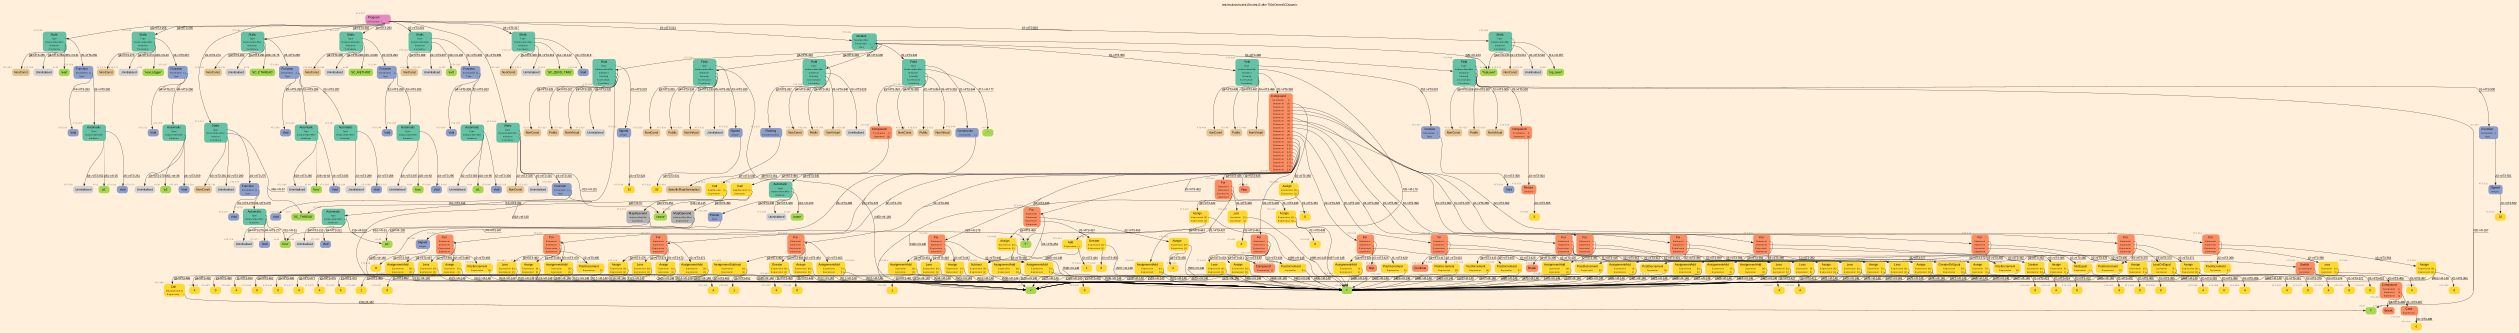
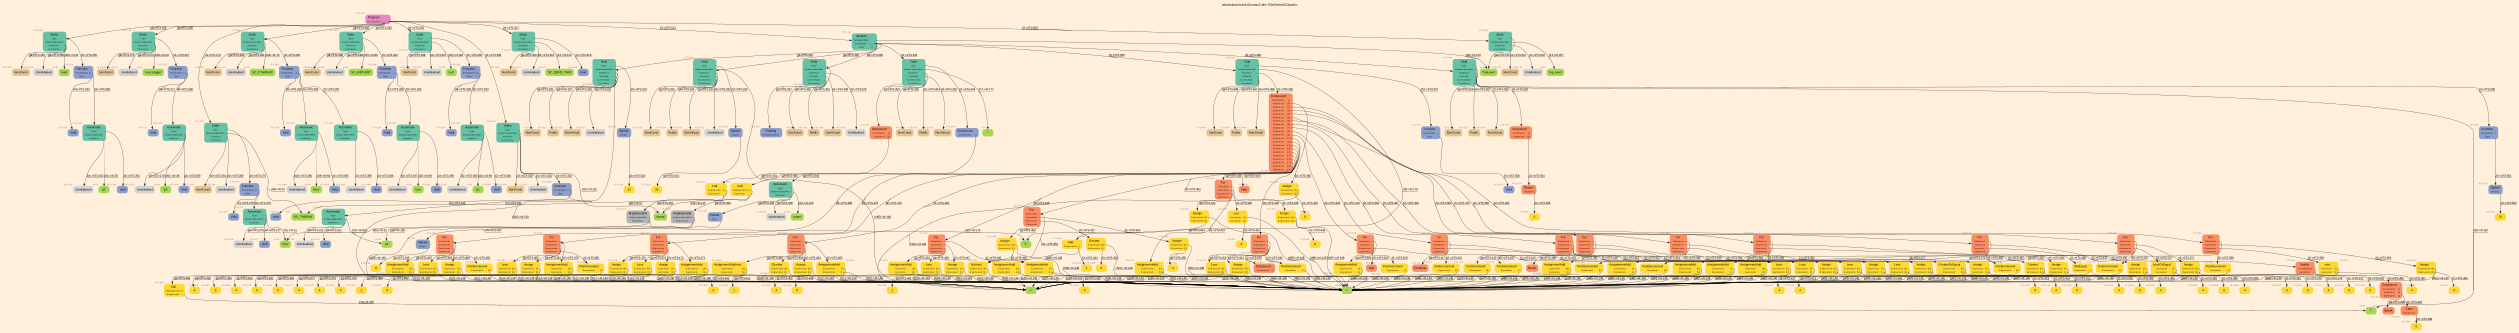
(684, 190) -> none
